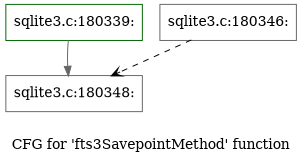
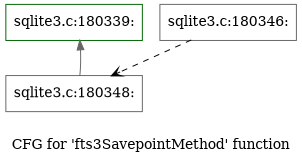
(68, 53) -> (81, 63)
